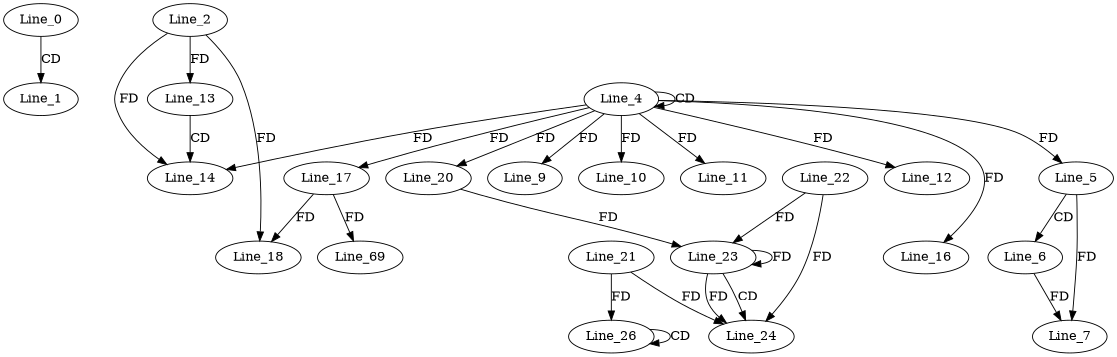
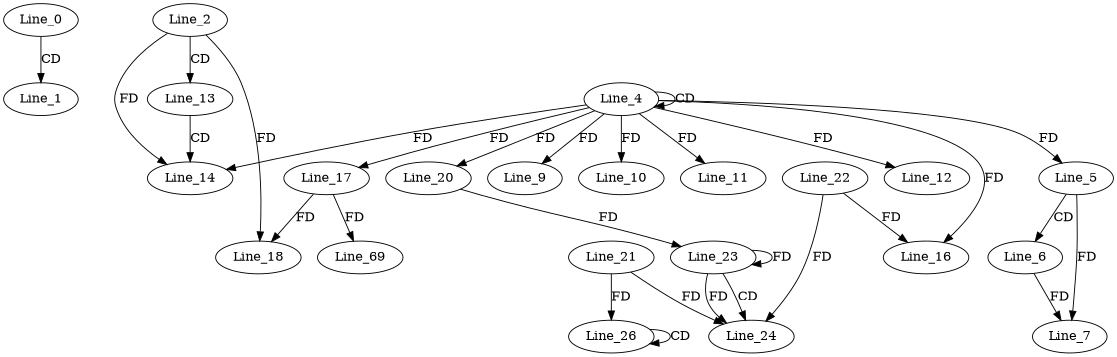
(200, 60) -> (200, 60)
(773, 215) -> (872, 215)
